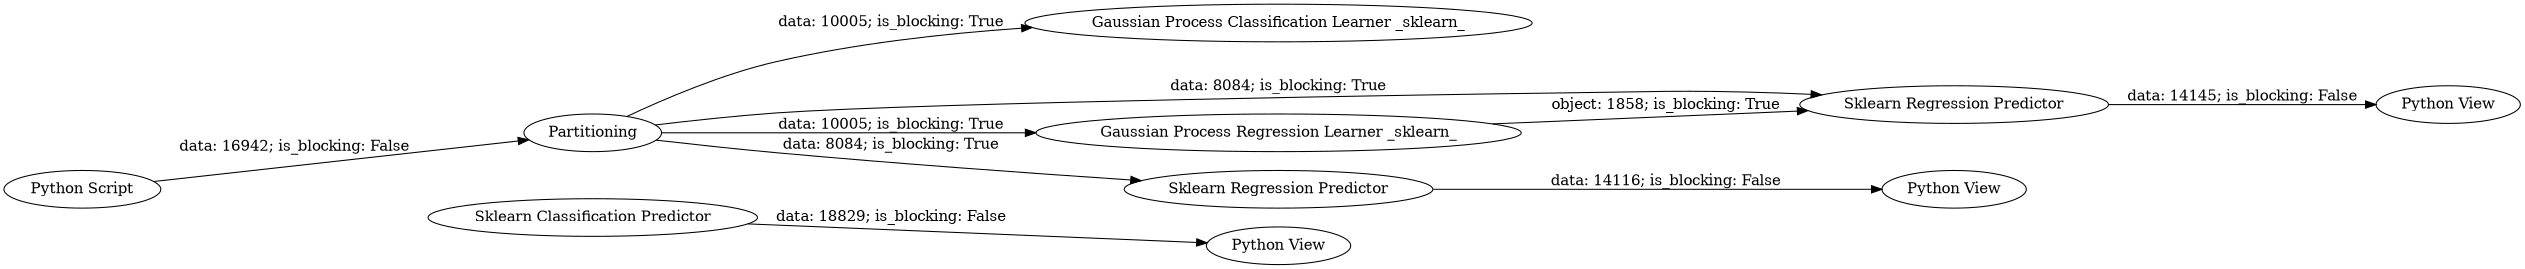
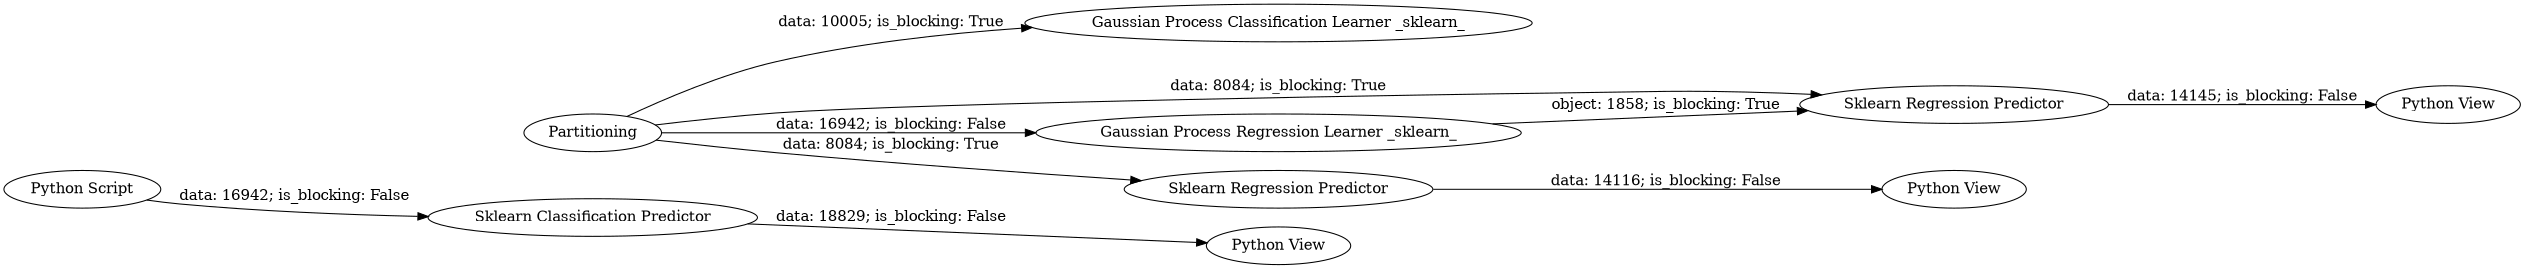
(891, 125) -> (891, 125)
(336, 161) -> (282, 211)
